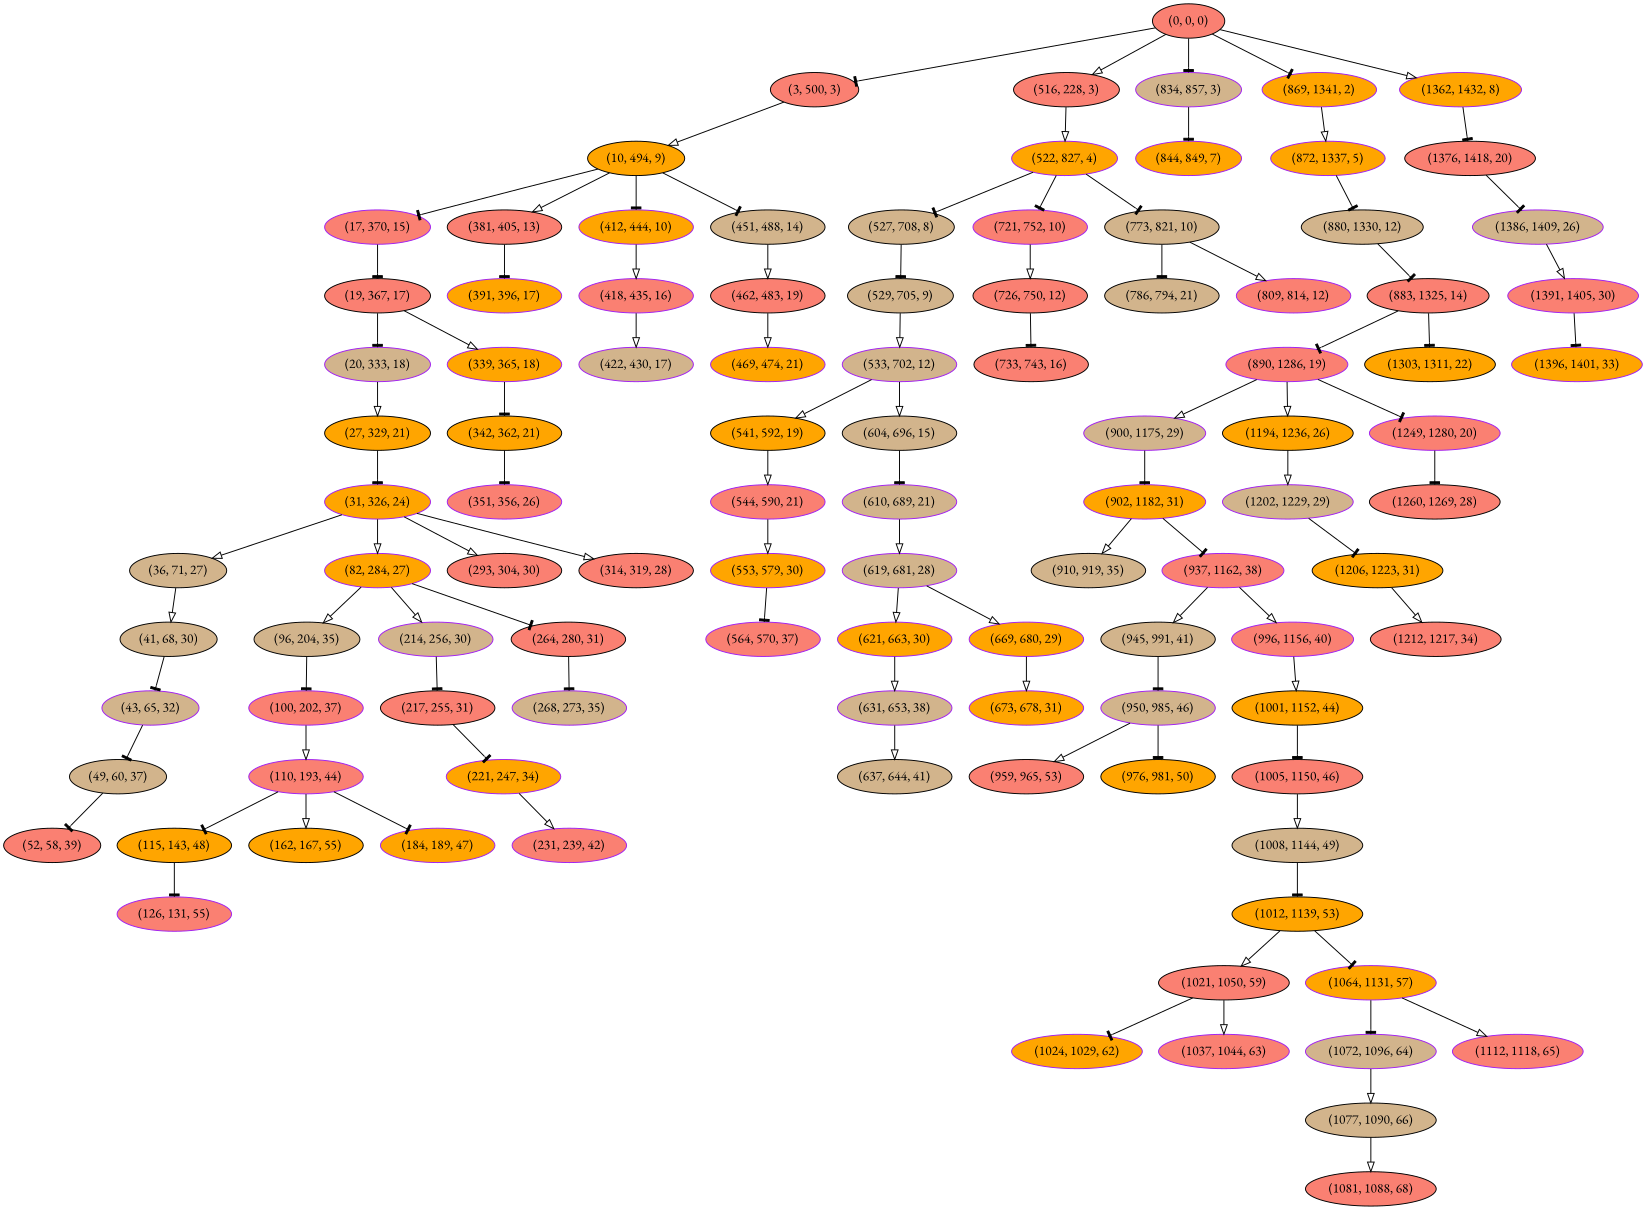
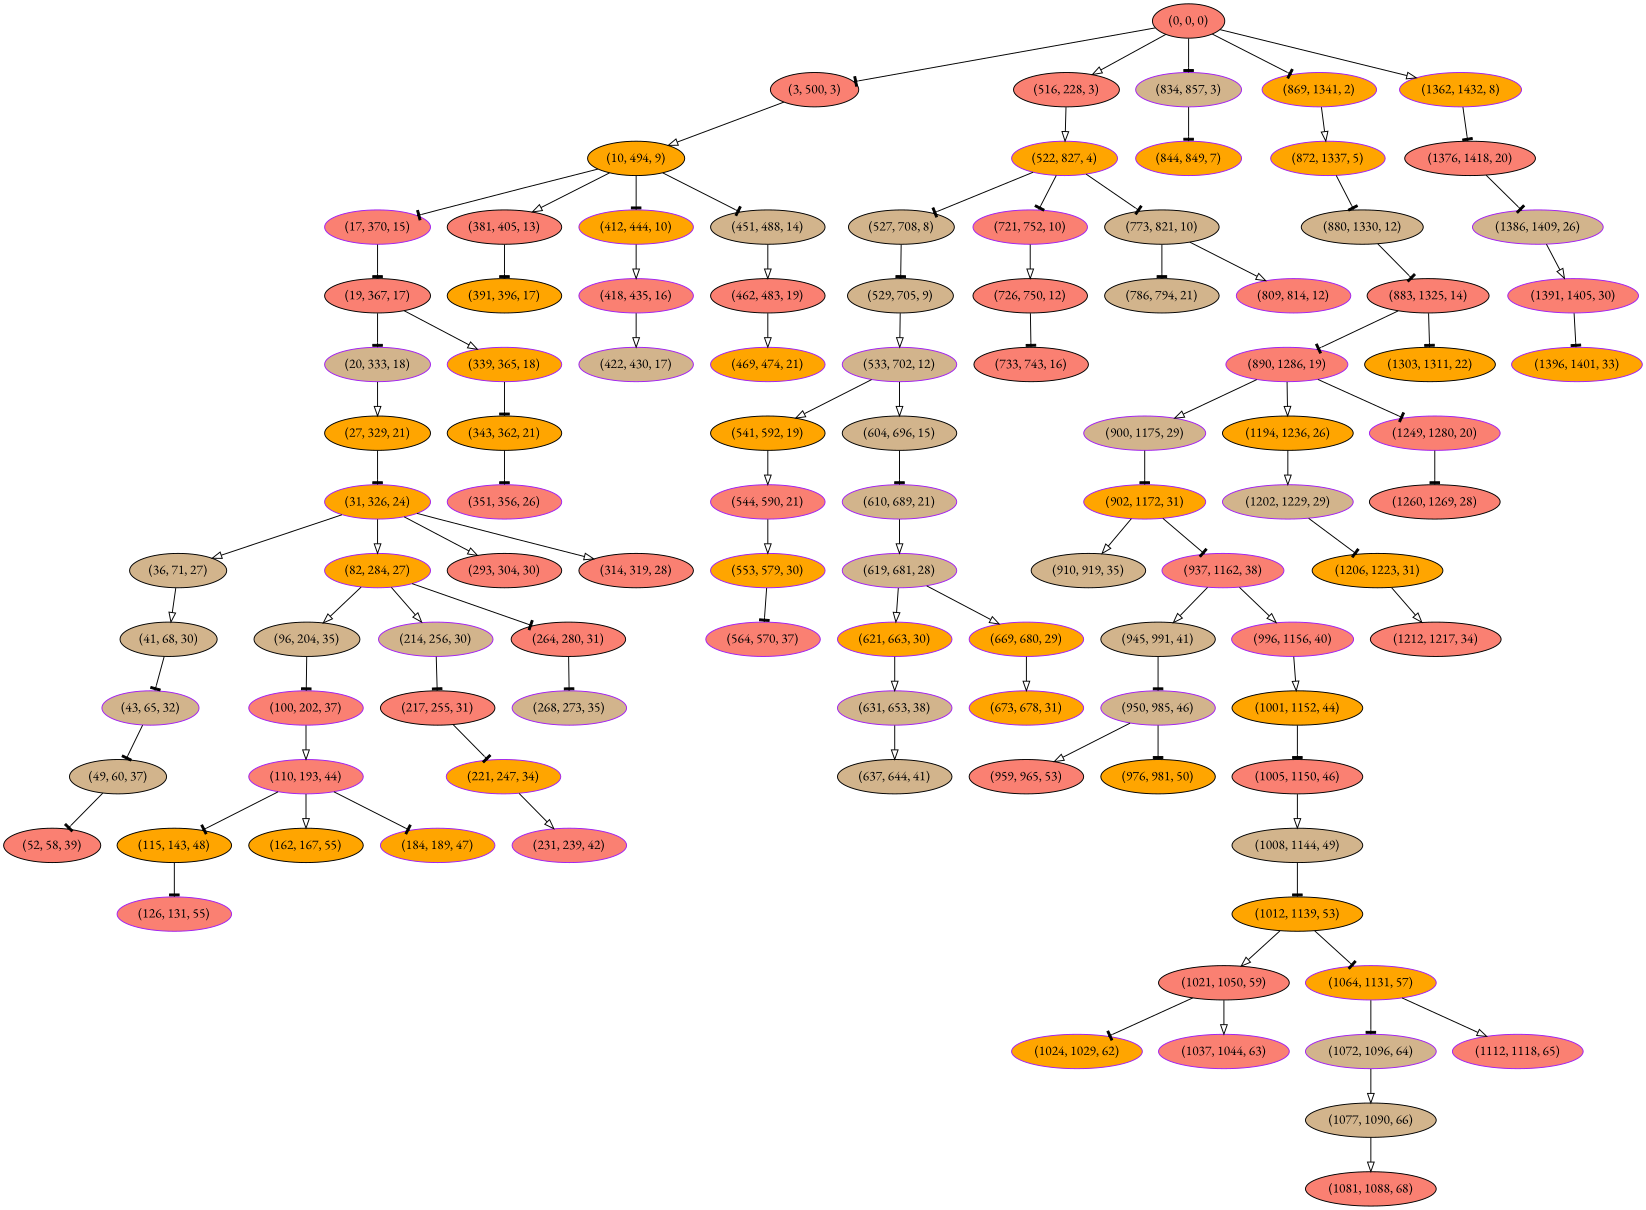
(504, 296) -> (504, 296)
(504, 433) -> (504, 433)
(1145, 502) -> (1145, 502)
